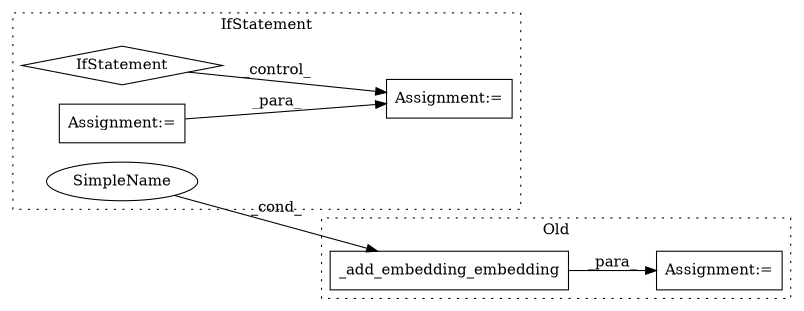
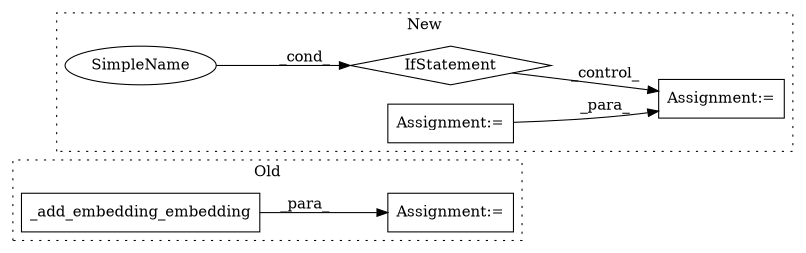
(267, 25) -> (425, 25)
(271, 222) -> (278, 65)
